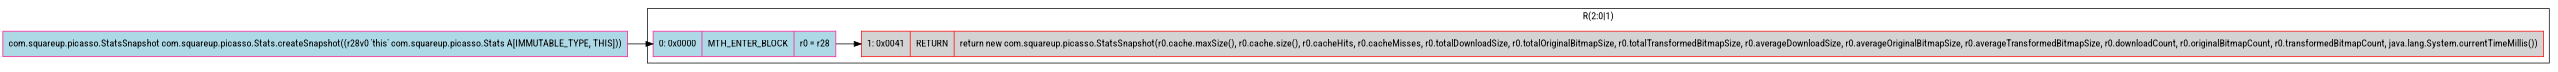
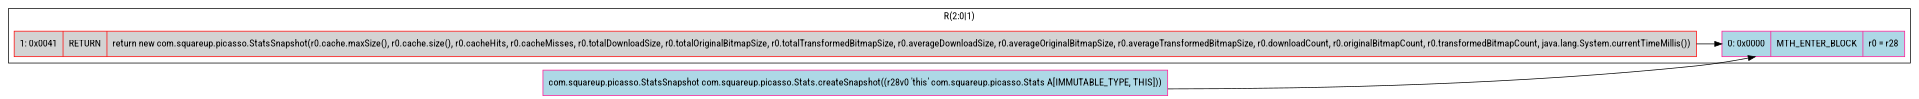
(845, 44) -> (1706, 44)
